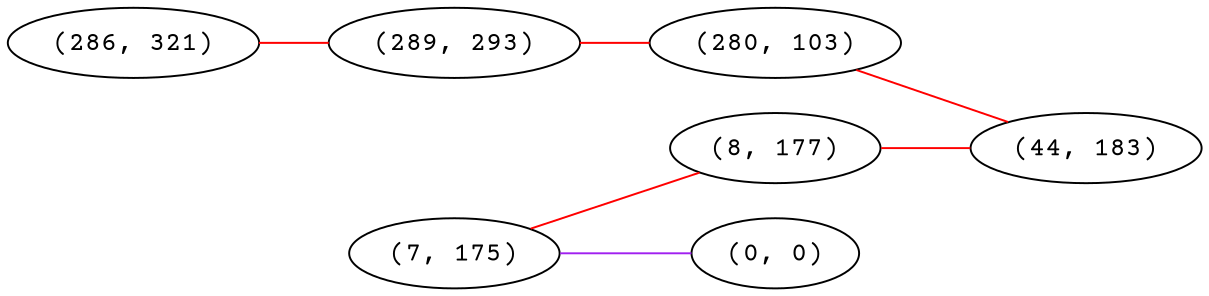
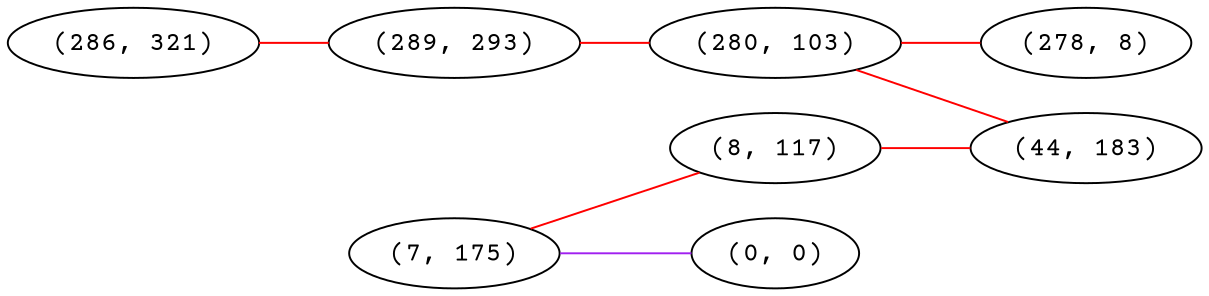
none -> (1086, 43)
(775, 148) -> (775, 148)
